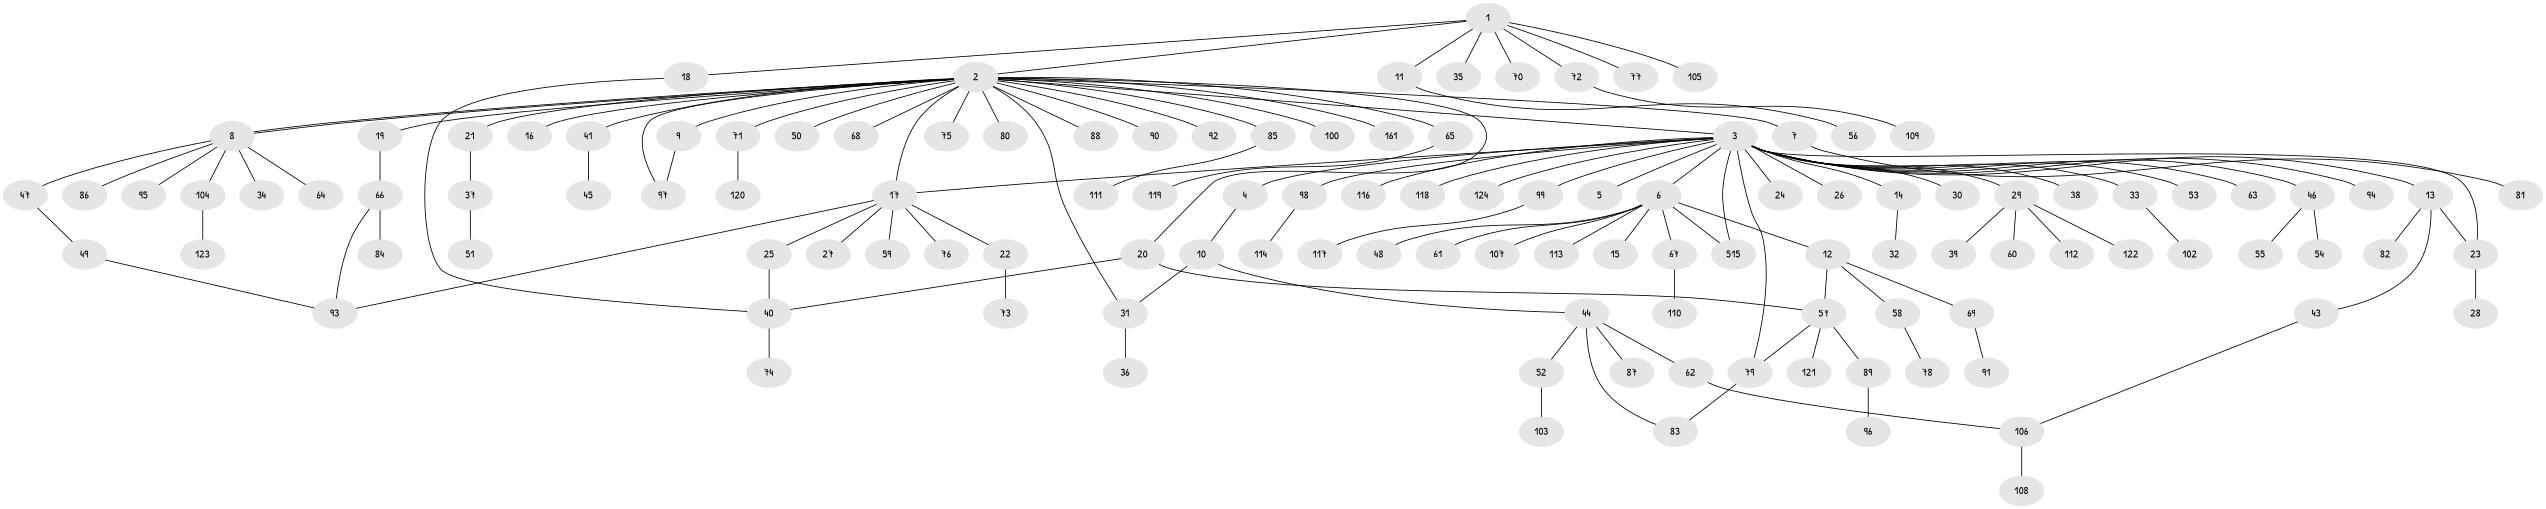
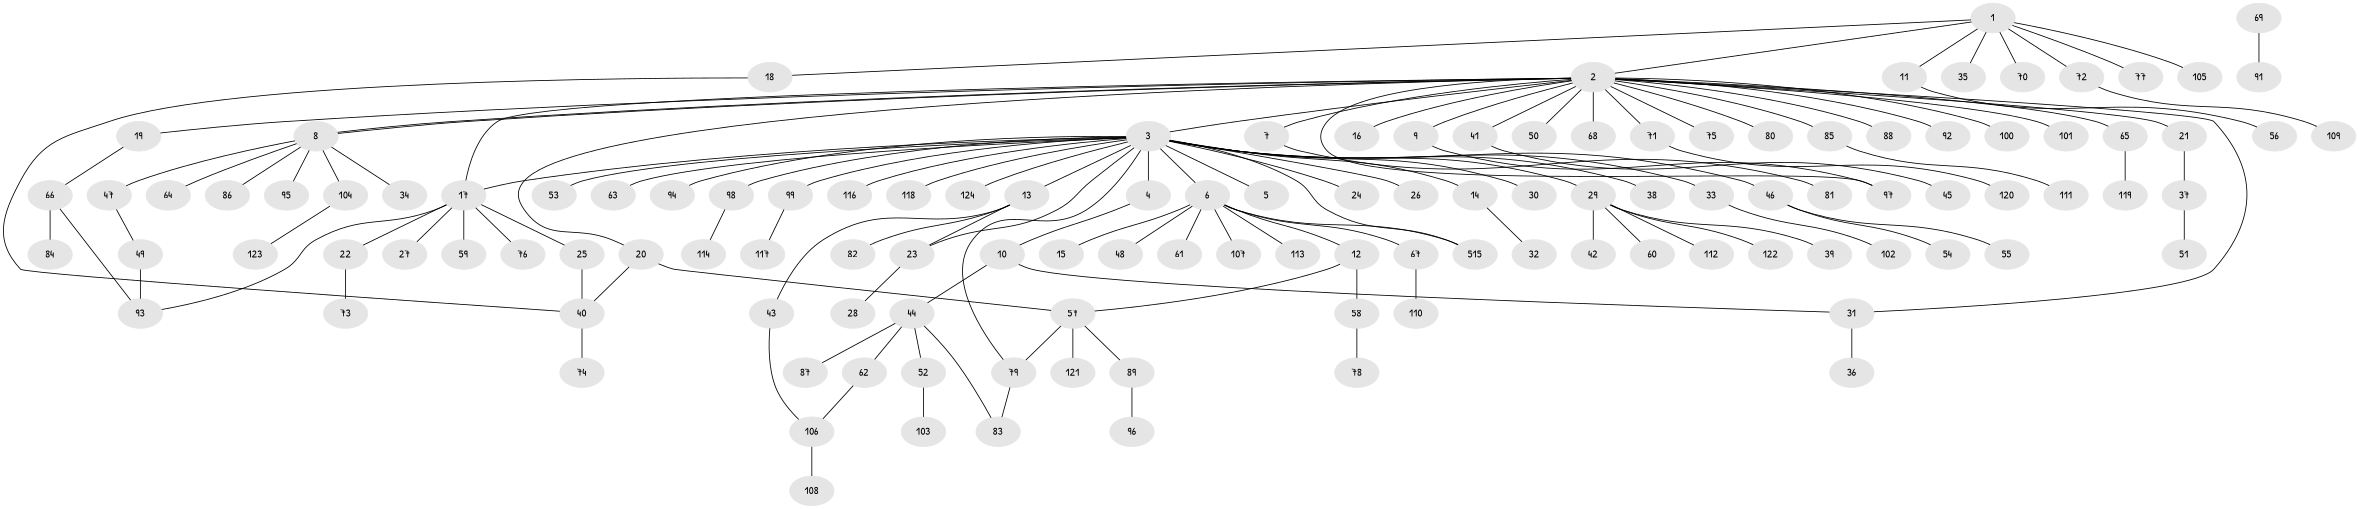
(1155, 136) -> none
(1391, 136) -> (2066, 136)
none -> (1593, 254)
(1900, 284) -> none
